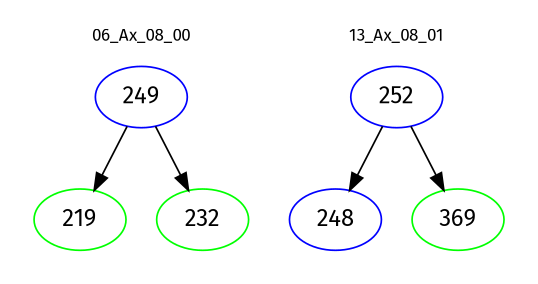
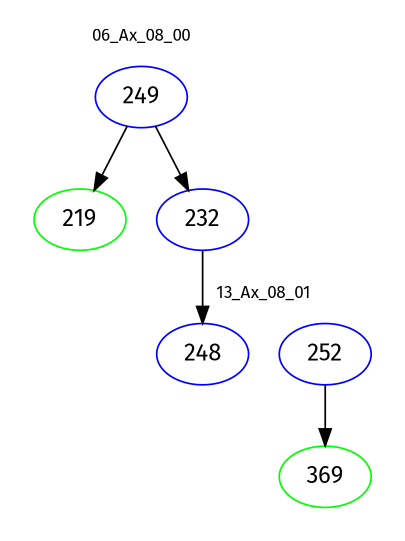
(370, 151) -> (203, 288)
(203, 220) -> (203, 220)
